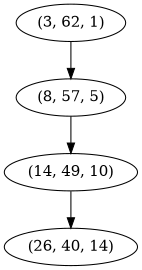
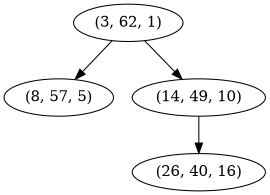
(71, 130) -> (160, 56)
(71, 247) -> (199, 172)
